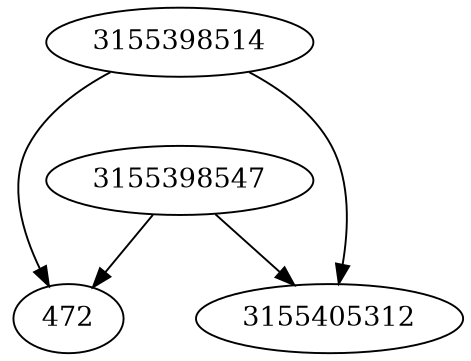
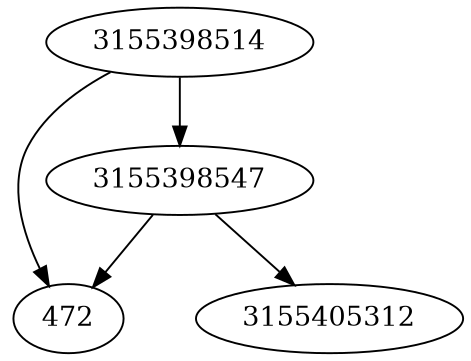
(333, 150) -> (180, 102)
